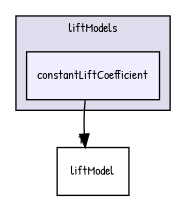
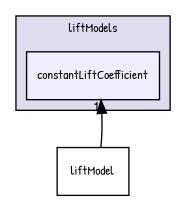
(84, 119) -> (102, 130)
